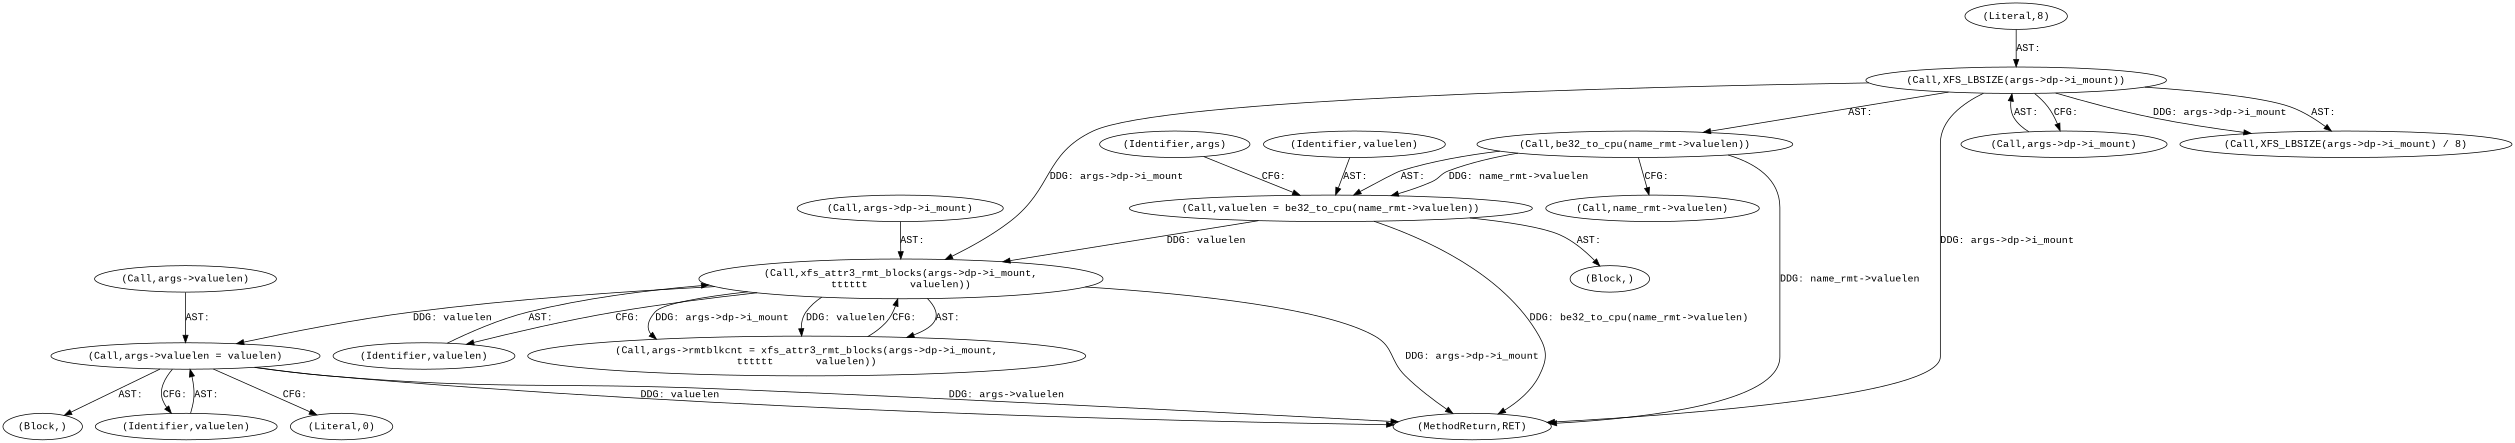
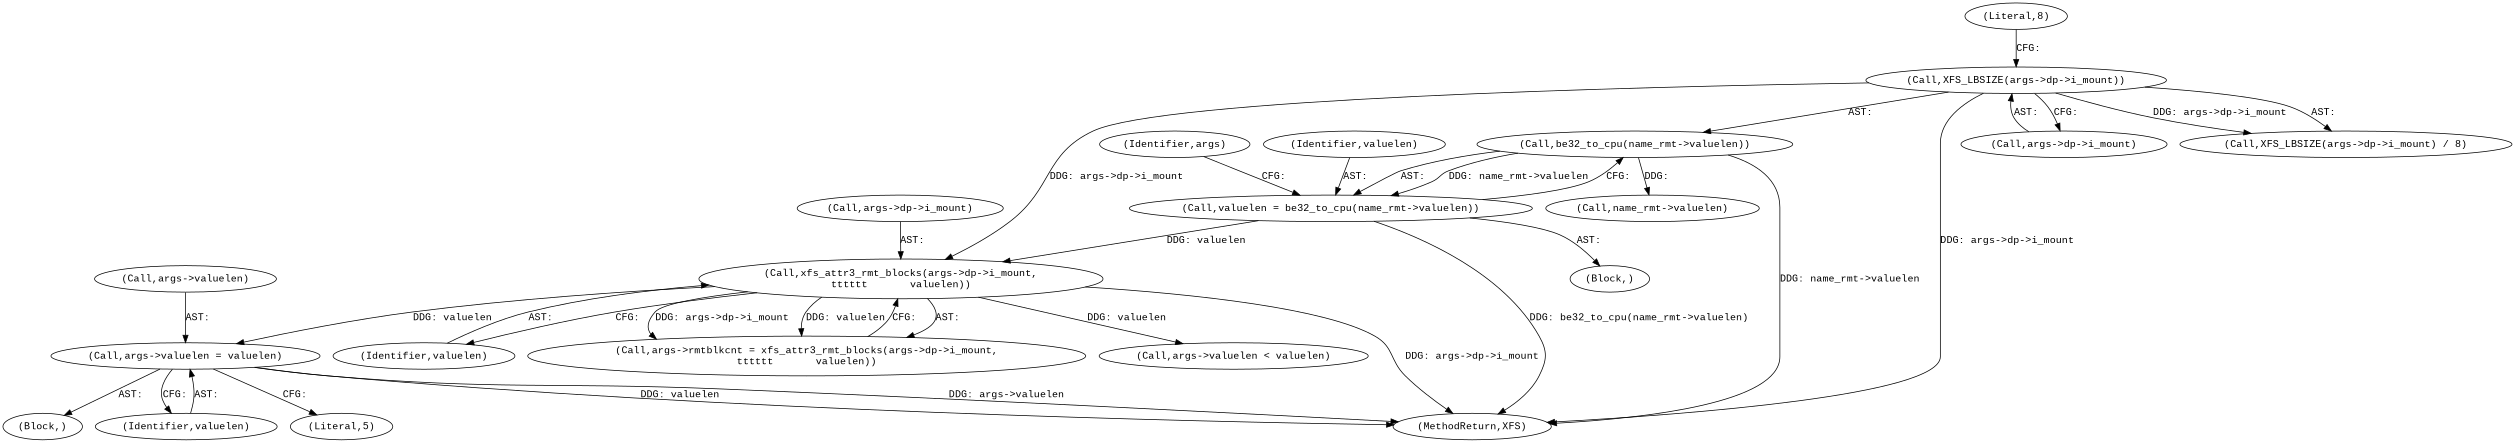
(2032, 48) -> (2032, 48)
(1660, 176) -> (1660, 176)
none -> (1553, 191)
none -> (1234, 356)
(342, 427) -> (342, 427)
(1472, 427) -> (1472, 427)
